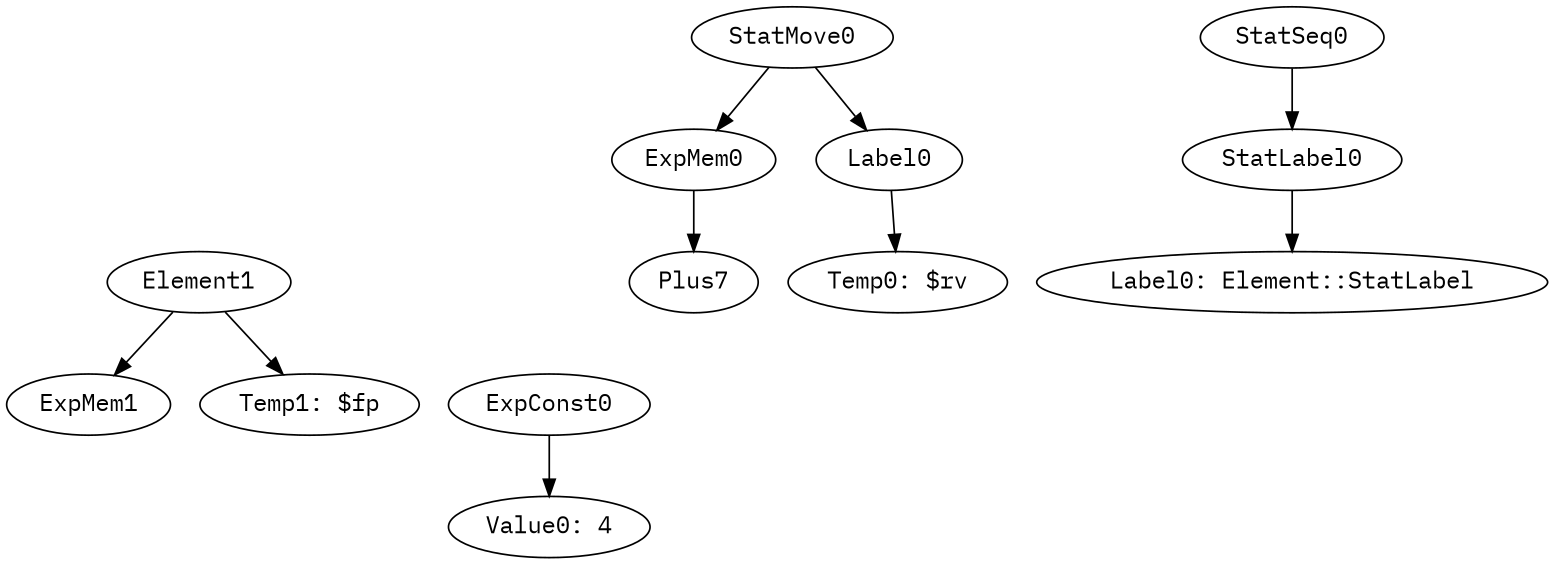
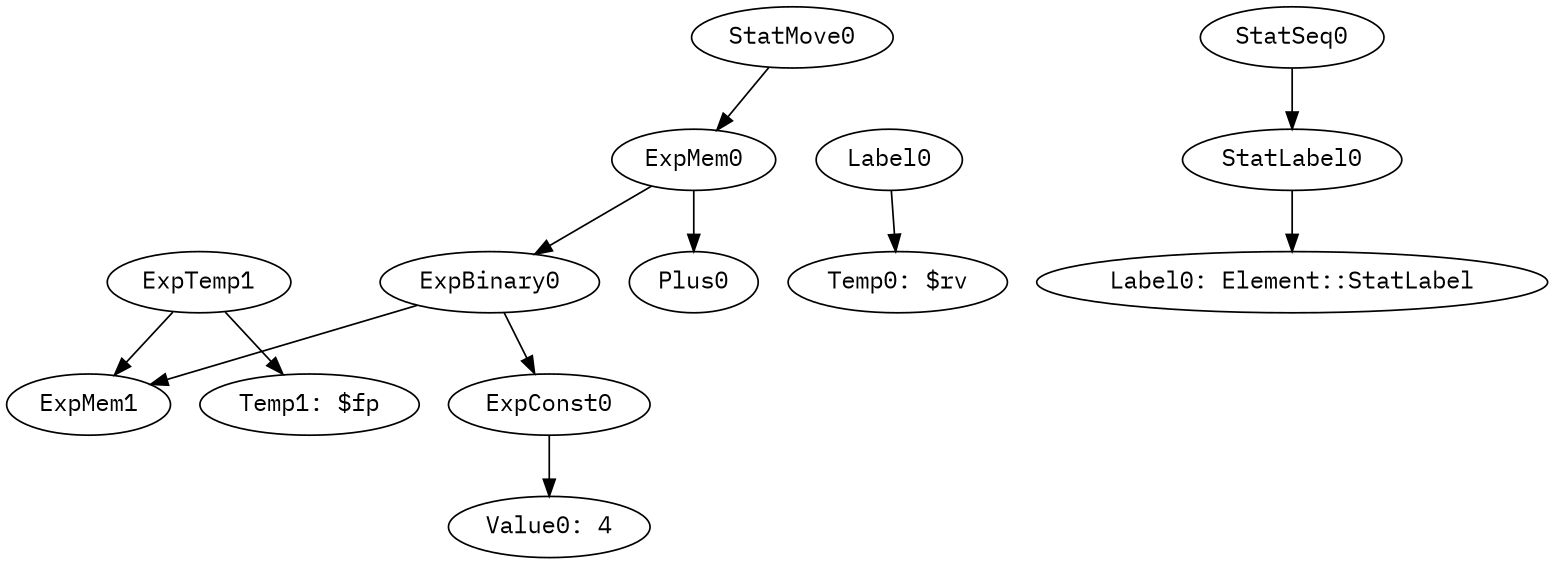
(835, 92) -> none
(199, 282) -> (199, 282)
none -> (490, 282)
(694, 282) -> (694, 282)
